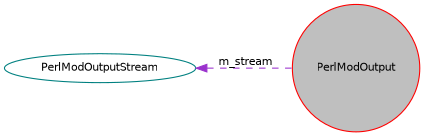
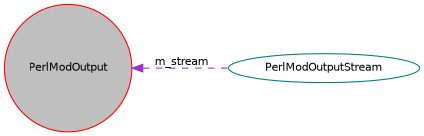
(250, 68) -> (185, 68)
